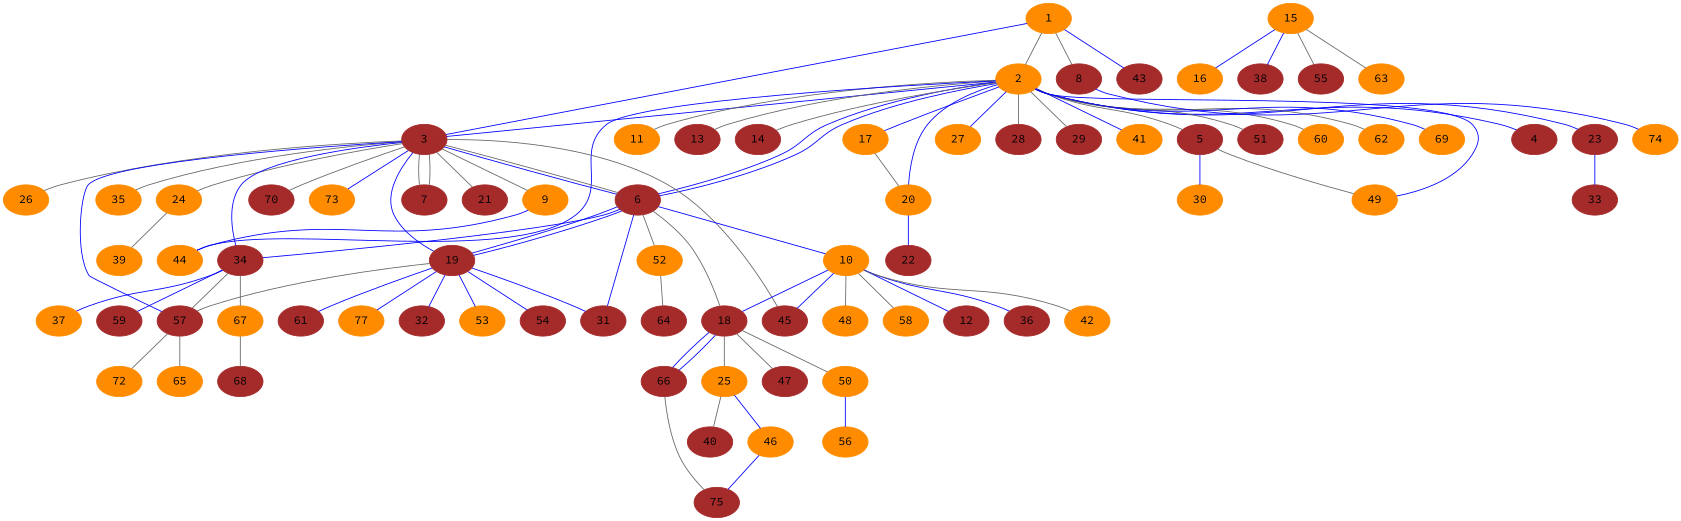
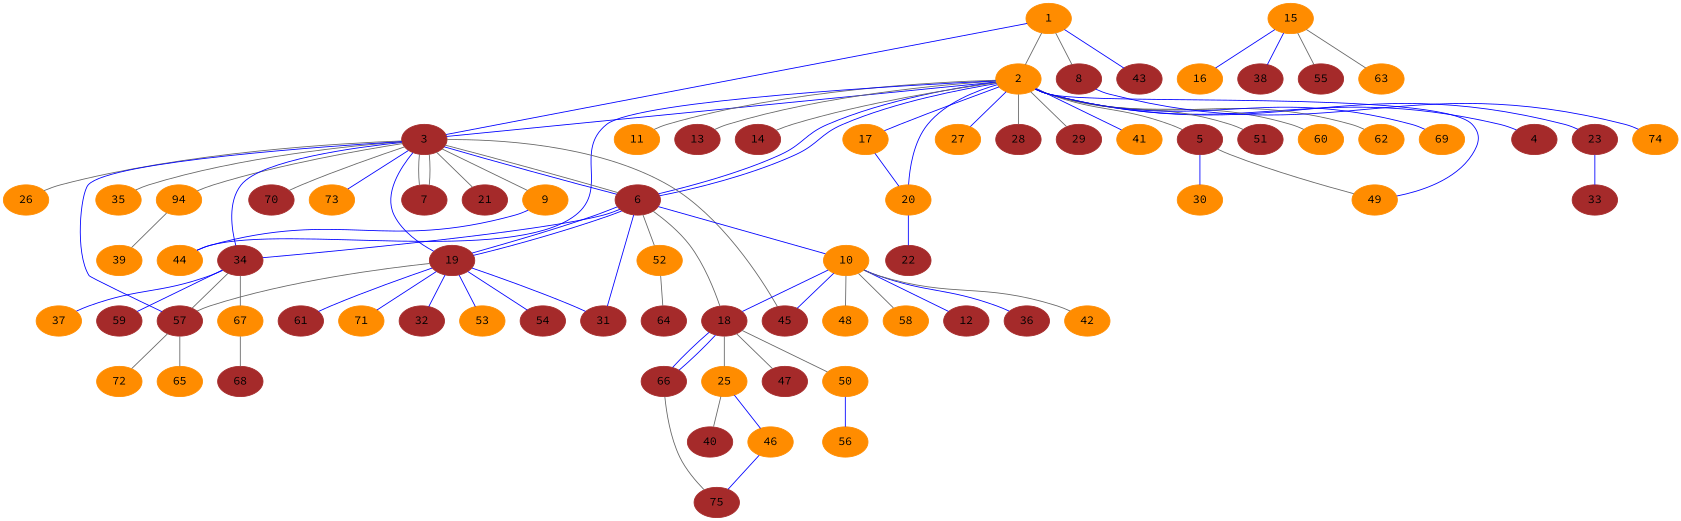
(887, 170) -> (887, 170)
(179, 200) -> (179, 200)
(361, 321) -> (361, 321)
